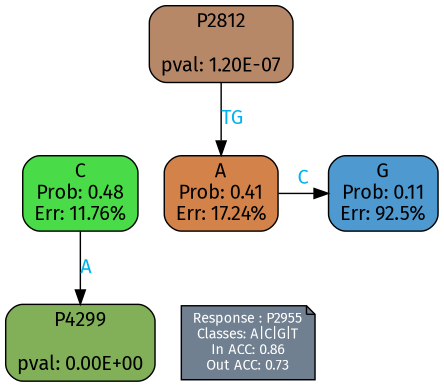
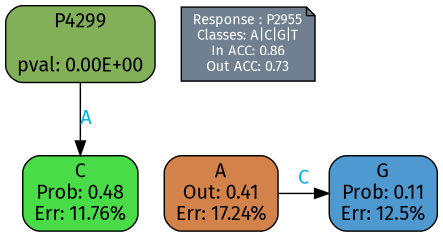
(221, 44) -> none
(221, 193) -> (221, 193)
(383, 193) -> (383, 193)
(80, 261) -> (80, 112)
